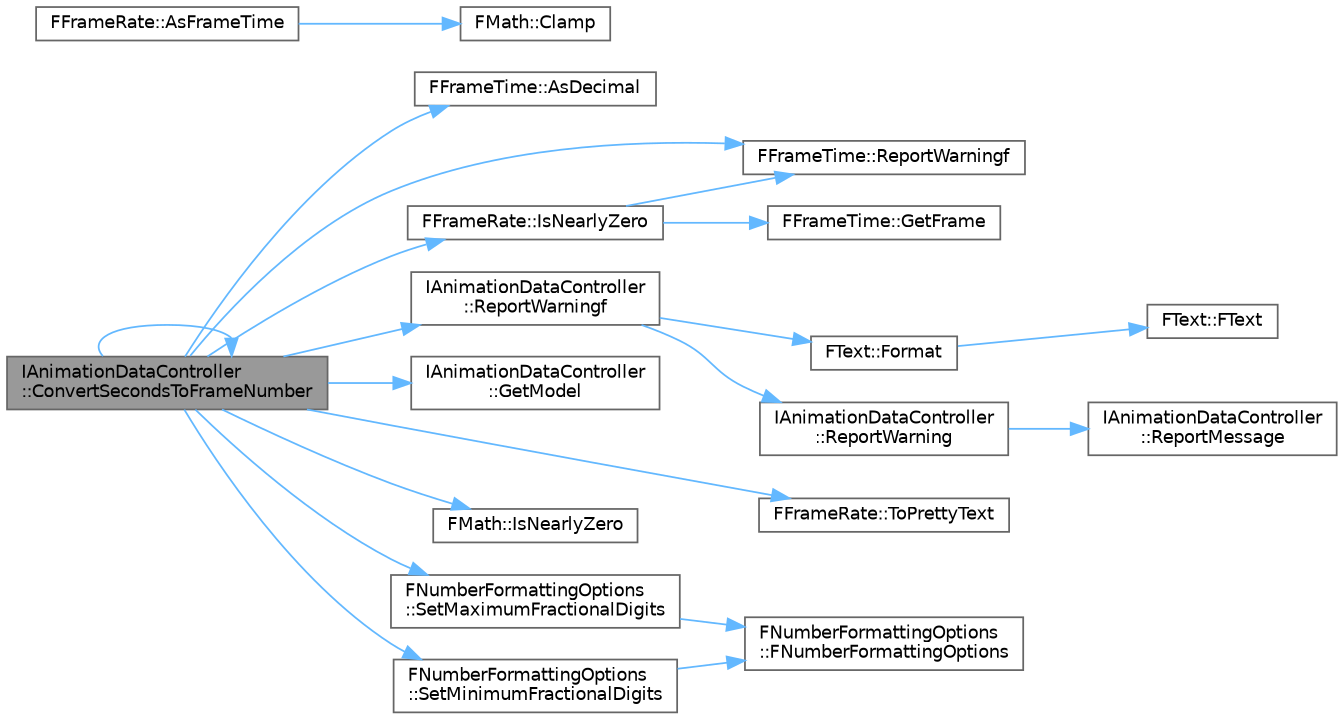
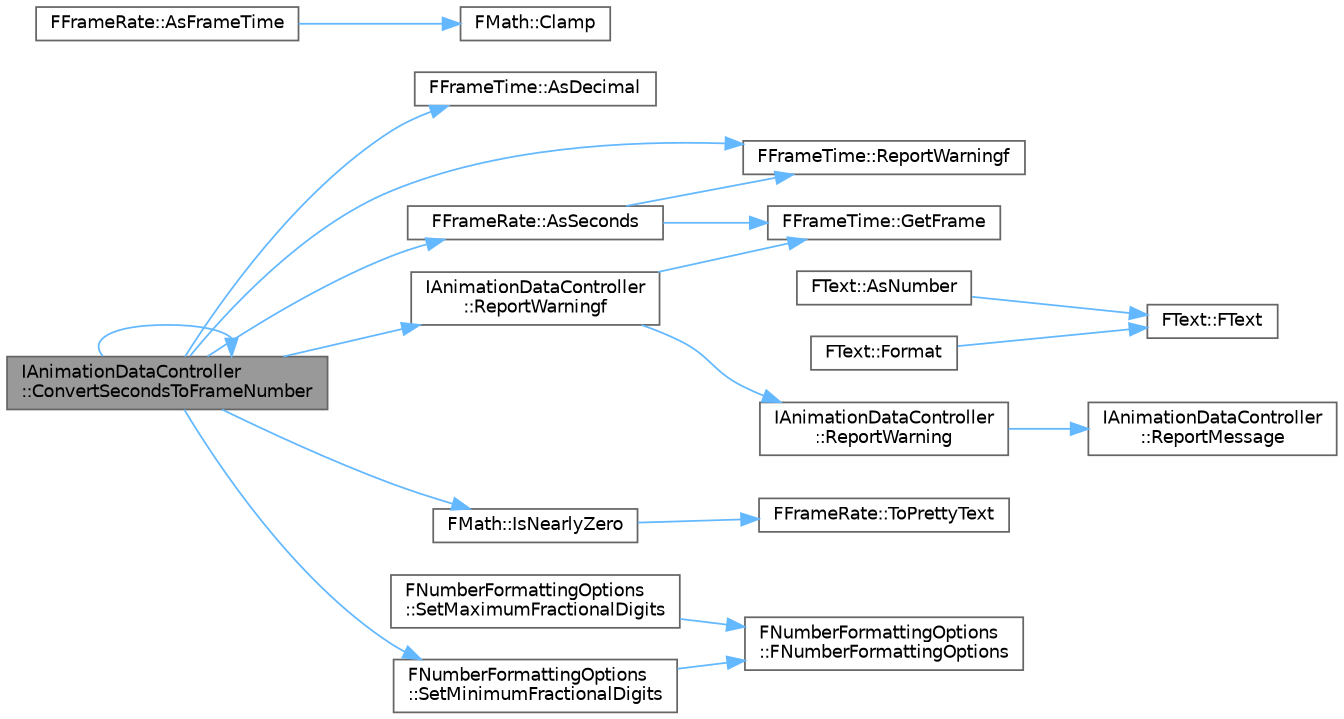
(535, 223) -> (535, 223)
none -> (884, 288)
(727, 328) -> (723, 258)
(535, 383) -> none
(539, 453) -> (689, 521)
(297, 498) -> none
